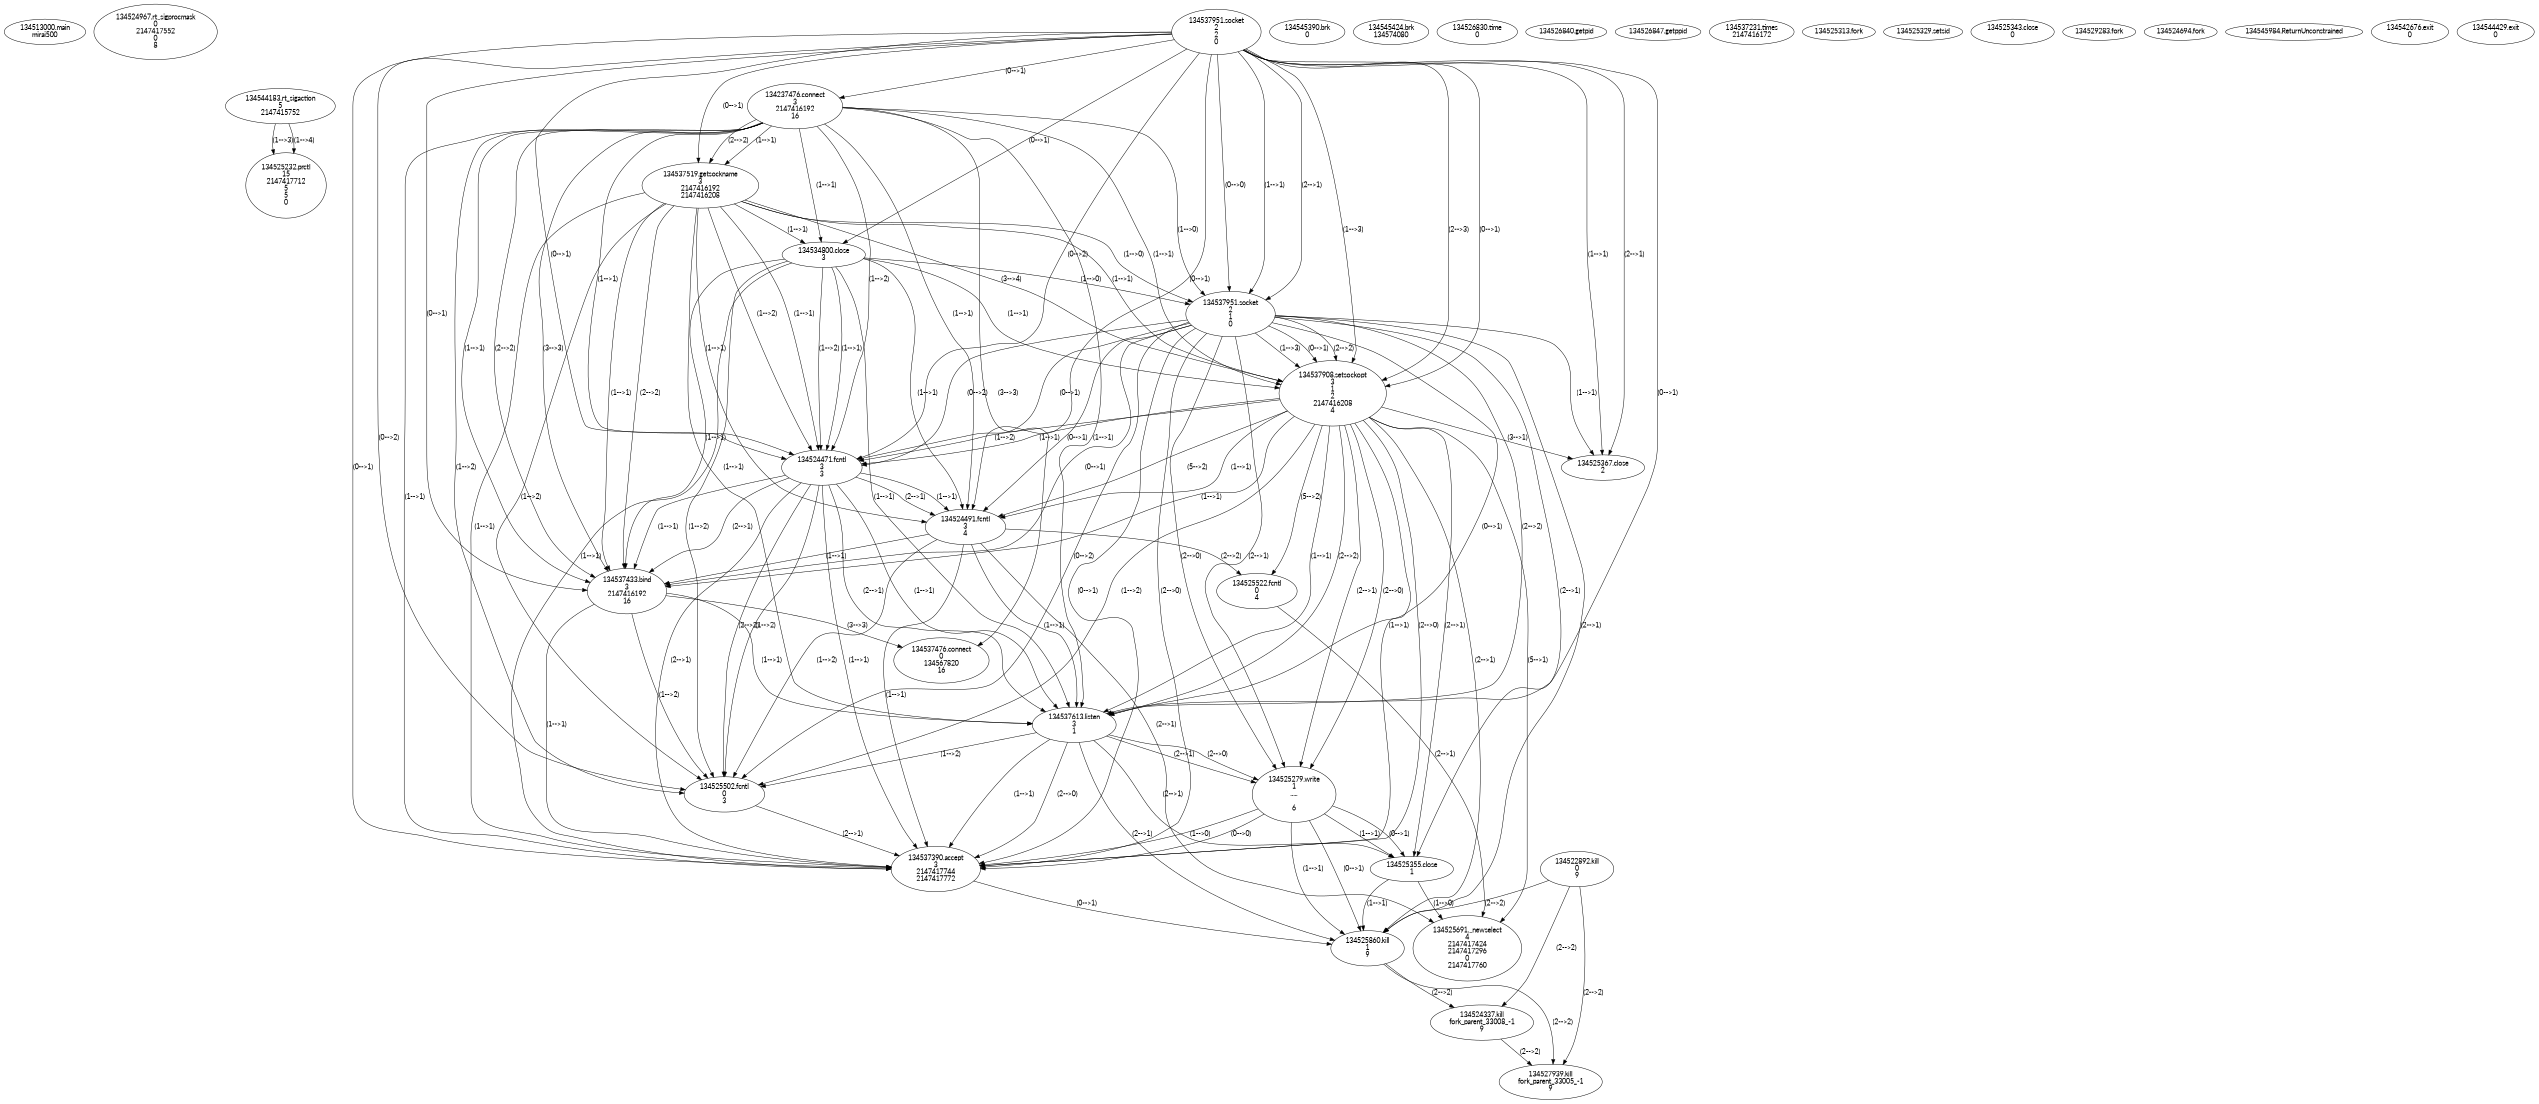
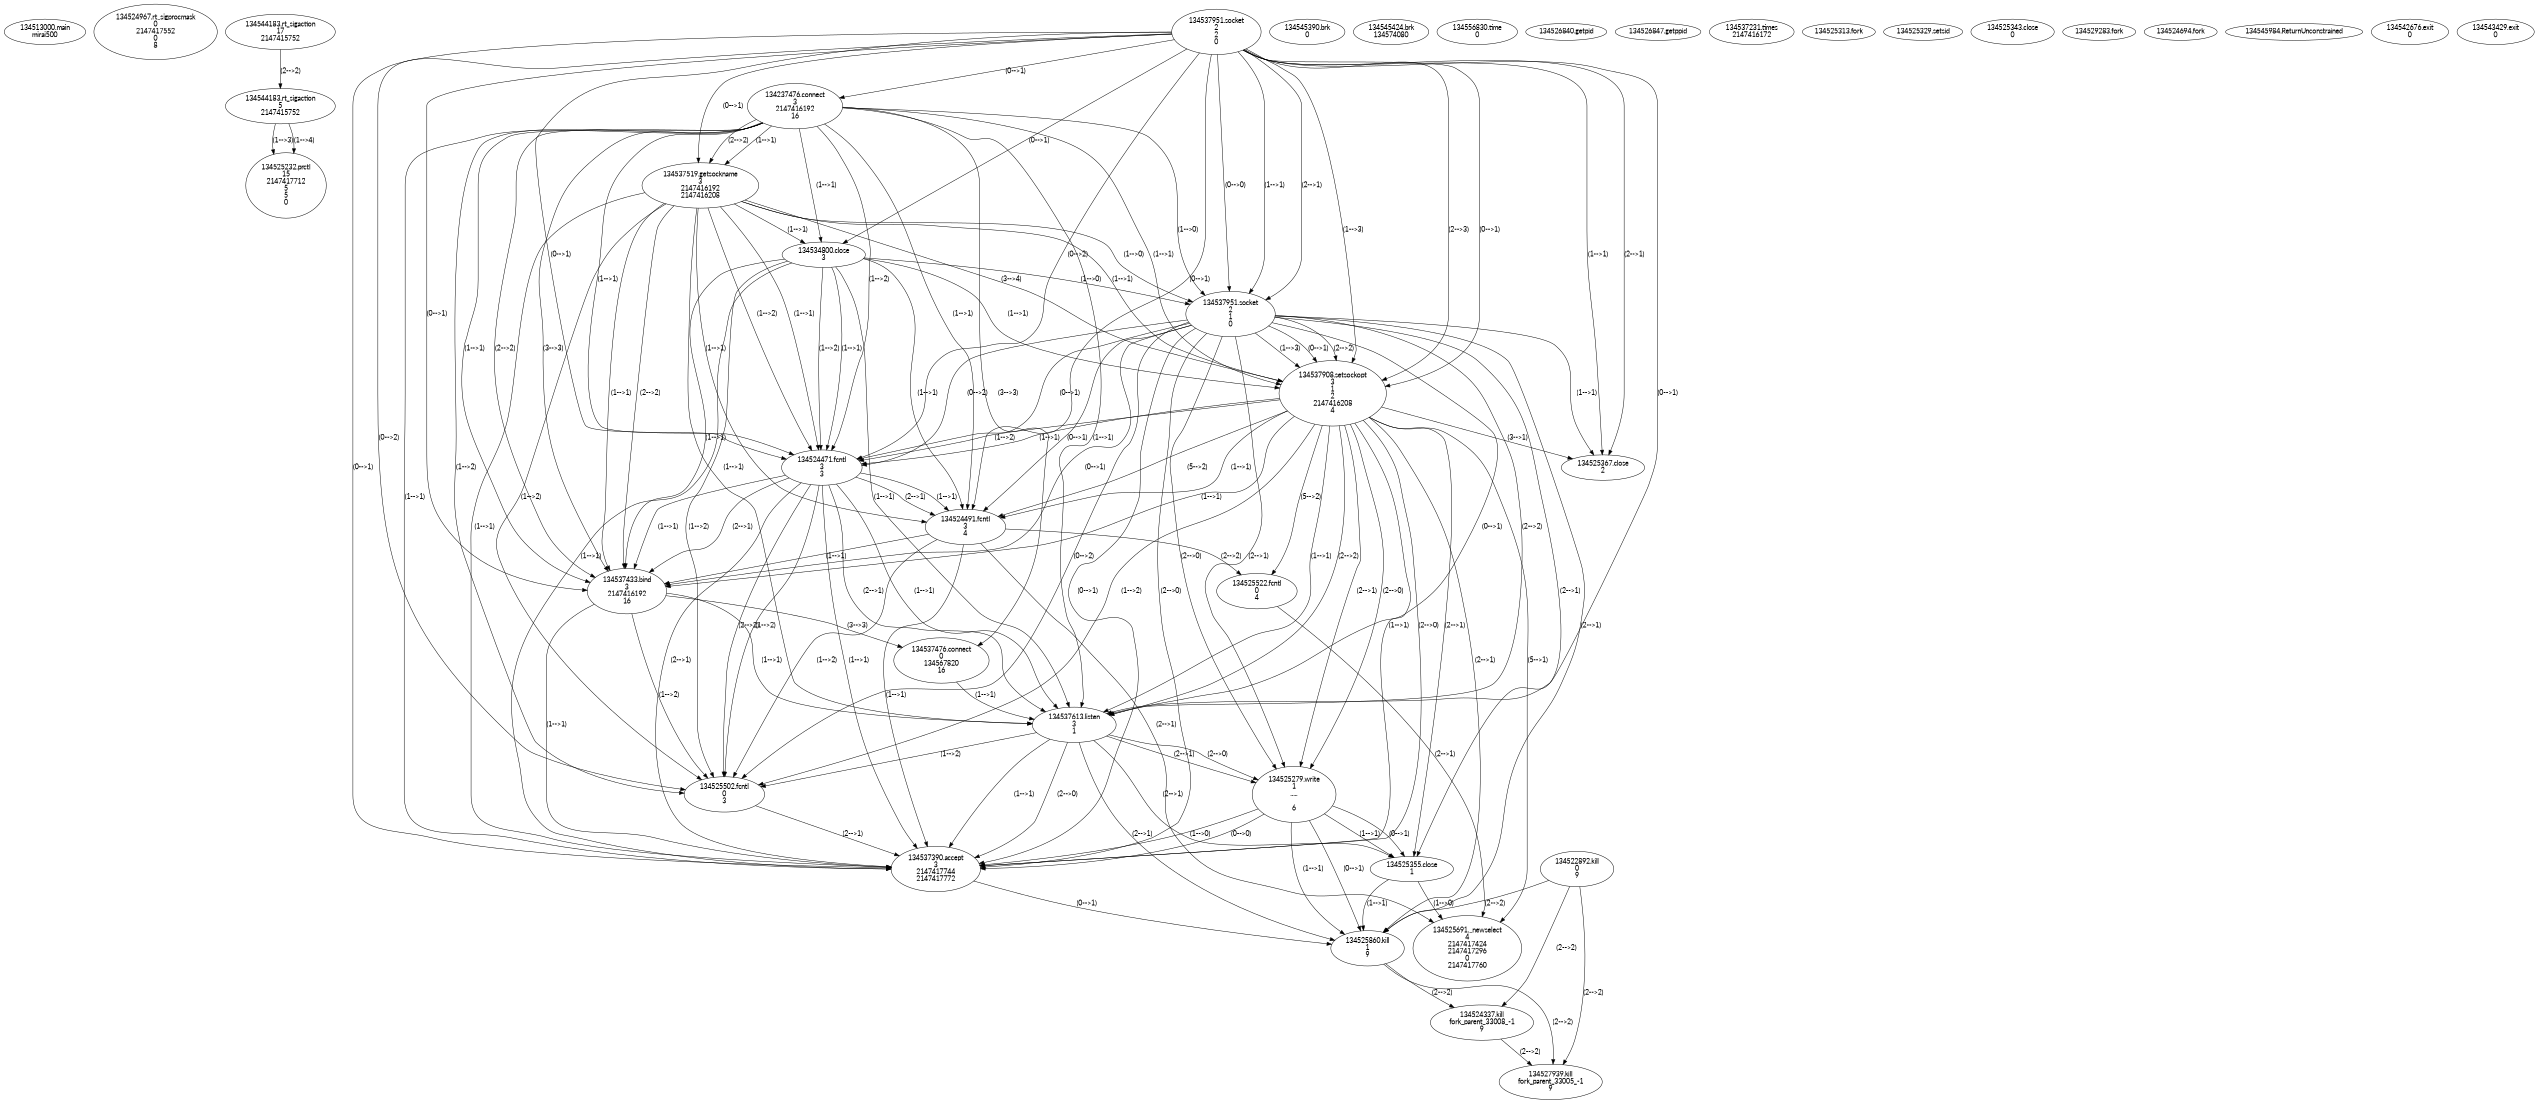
none -> (280, 32)
(1477, 32) -> (1477, 32)
(2496, 32) -> (2496, 32)
(1031, 624) -> (990, 706)
